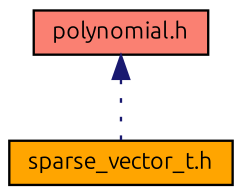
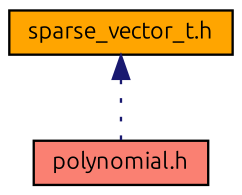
(121, 110) -> (121, 110)
